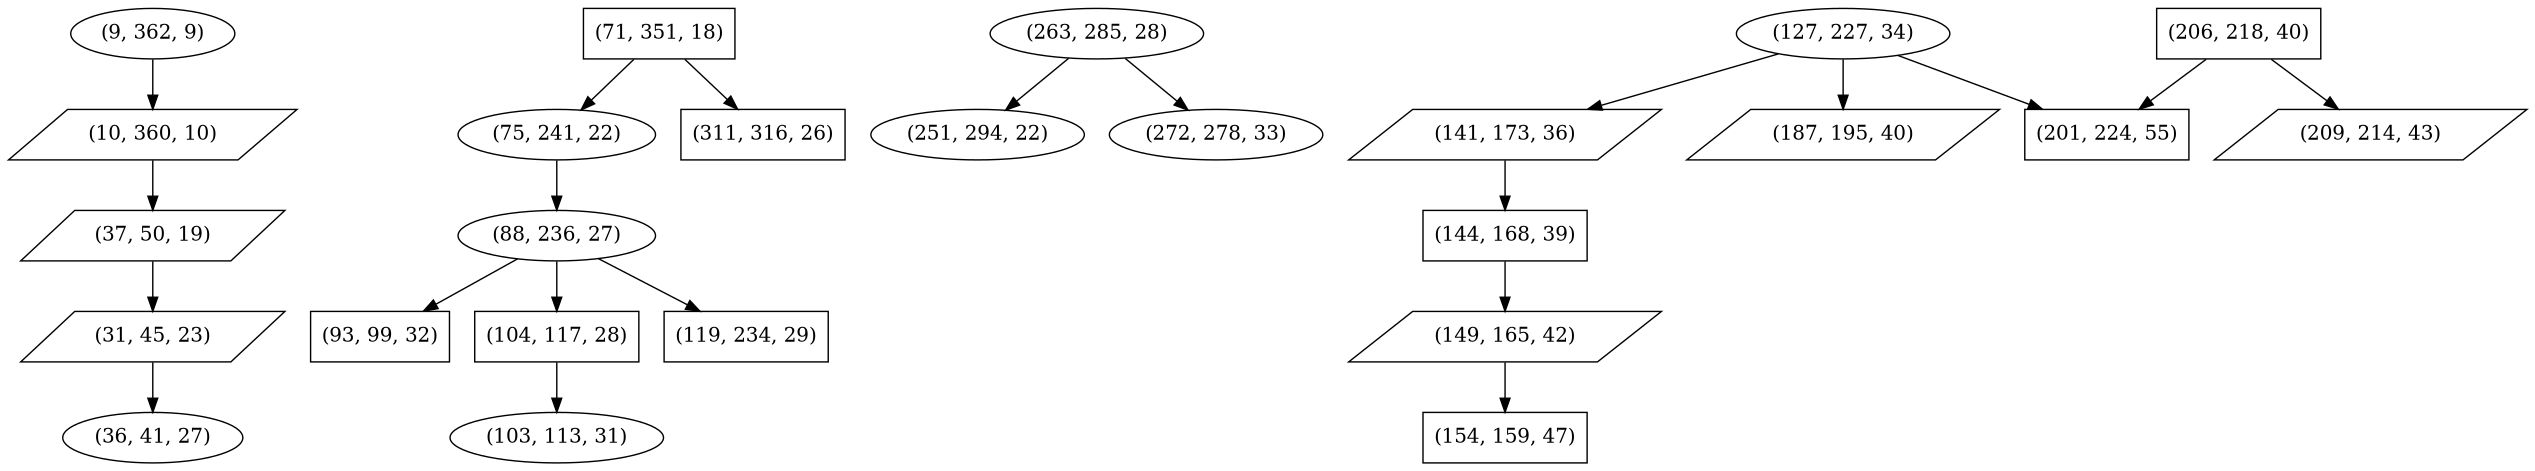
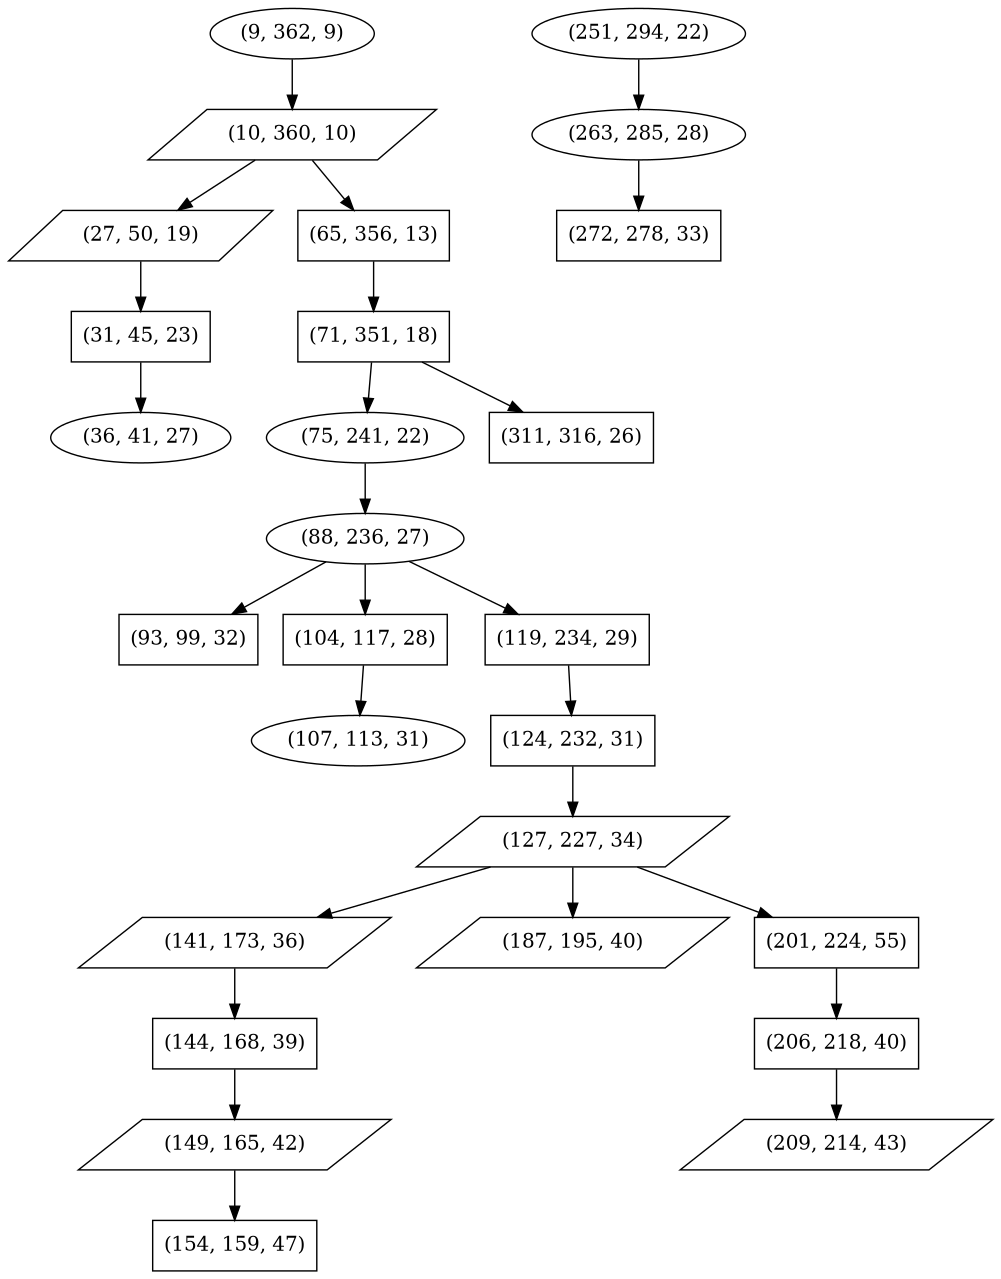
(1843, 34) -> (573, 842)
(1043, 80) -> (639, 77)
(2178, 80) -> (837, 986)
(1216, 135) -> (639, 236)
(153, 236) -> (141, 236)
none -> (374, 236)
(153, 337) -> (141, 337)
(557, 438) -> (358, 741)
none -> (573, 741)
